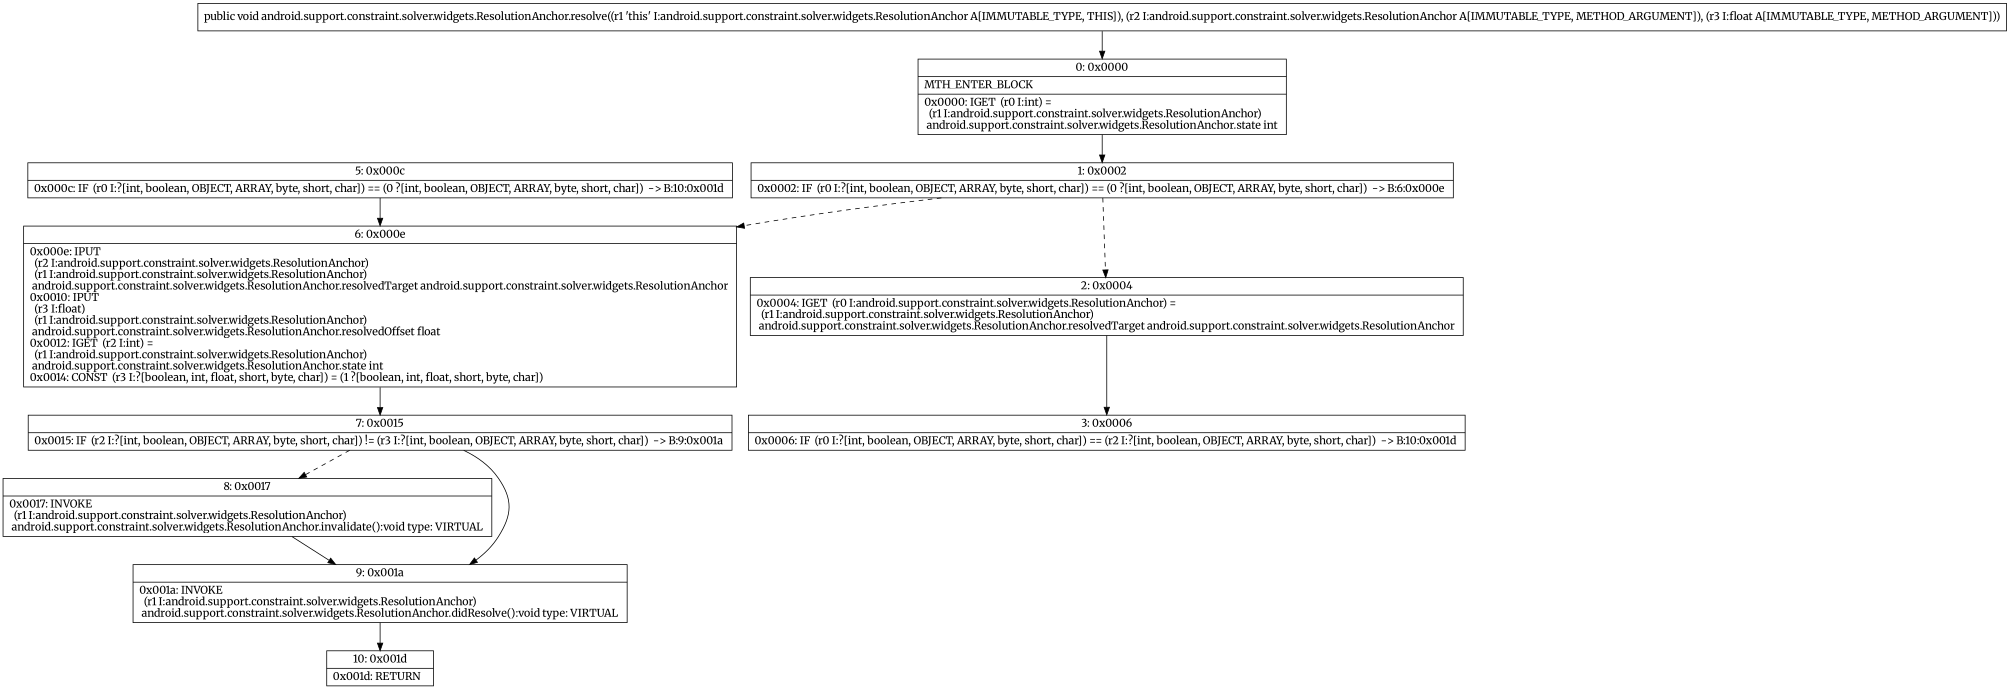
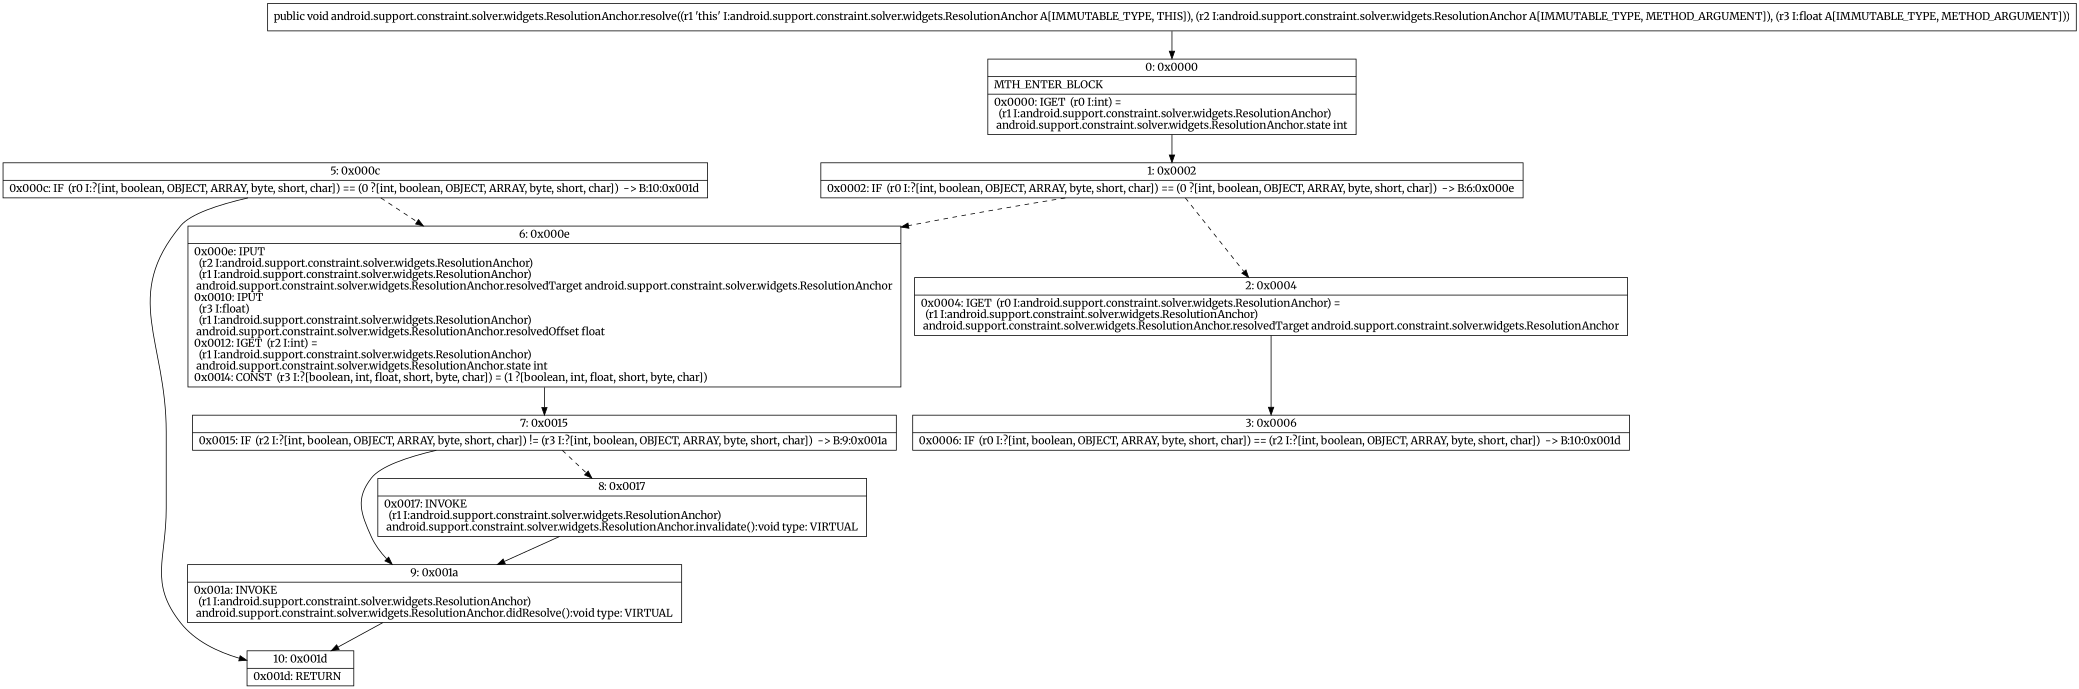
(380, 208) -> (399, 210)
none -> (166, 420)
